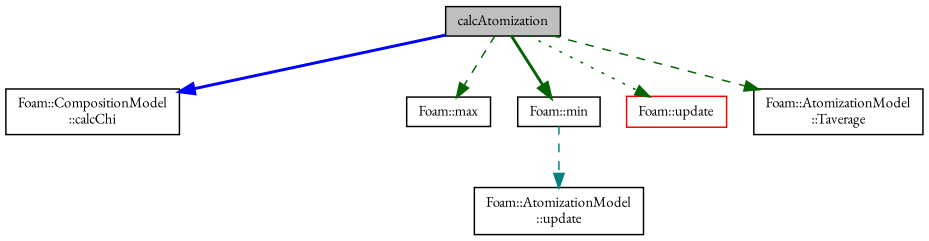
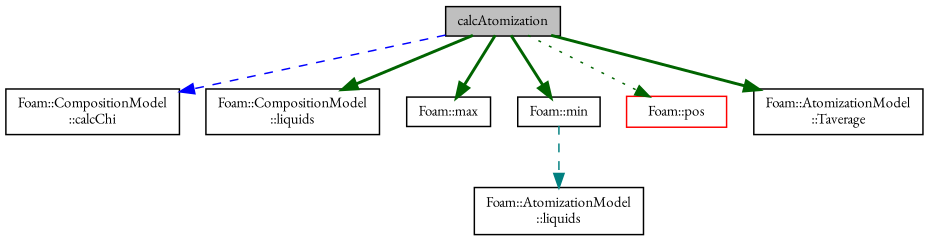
(480, 60) -> (480, 60)
(648, 61) -> (648, 61)
(320, 62) -> (320, 62)
none -> (293, 112)
(677, 112) -> (677, 112)
(559, 211) -> (559, 211)
